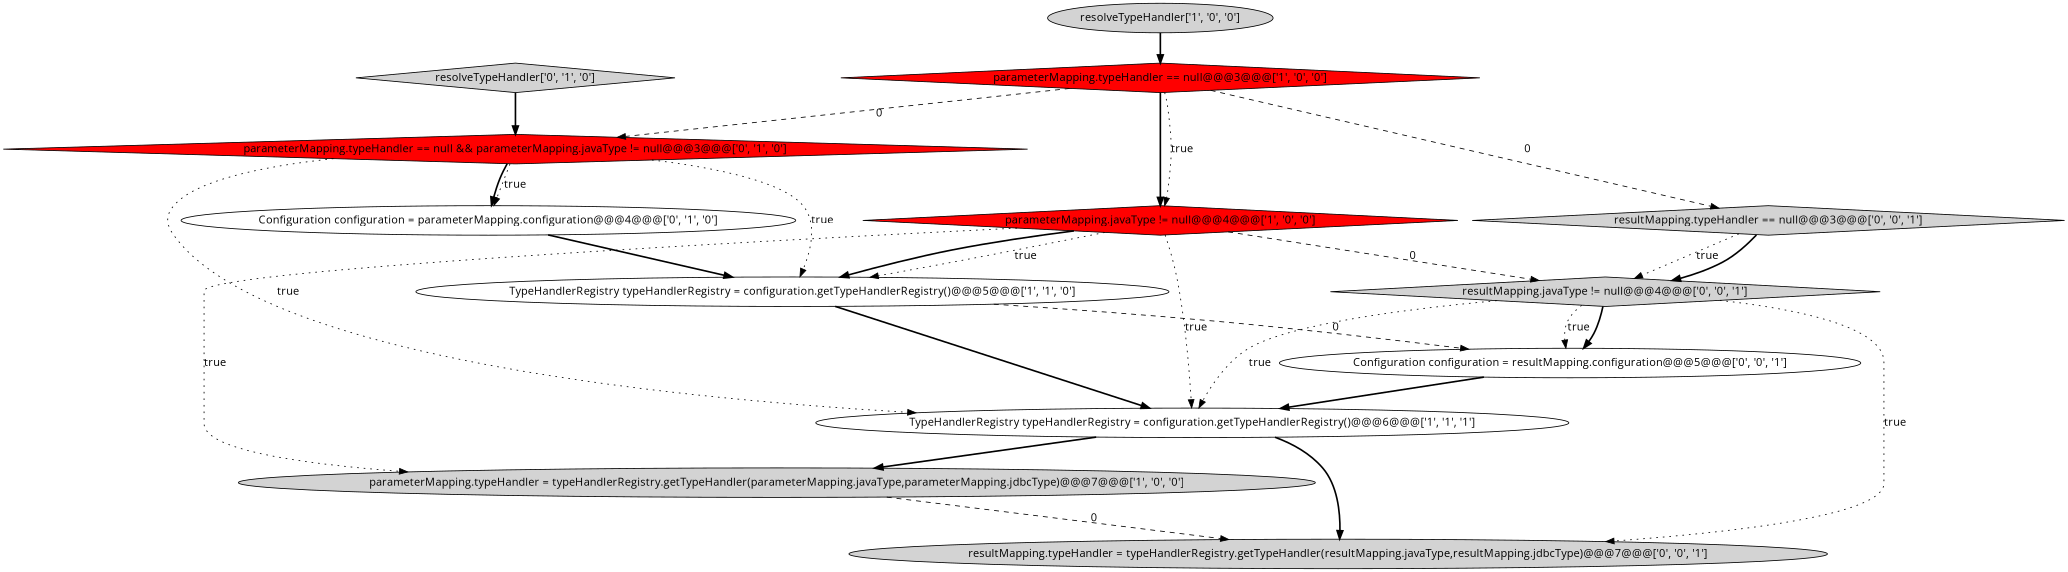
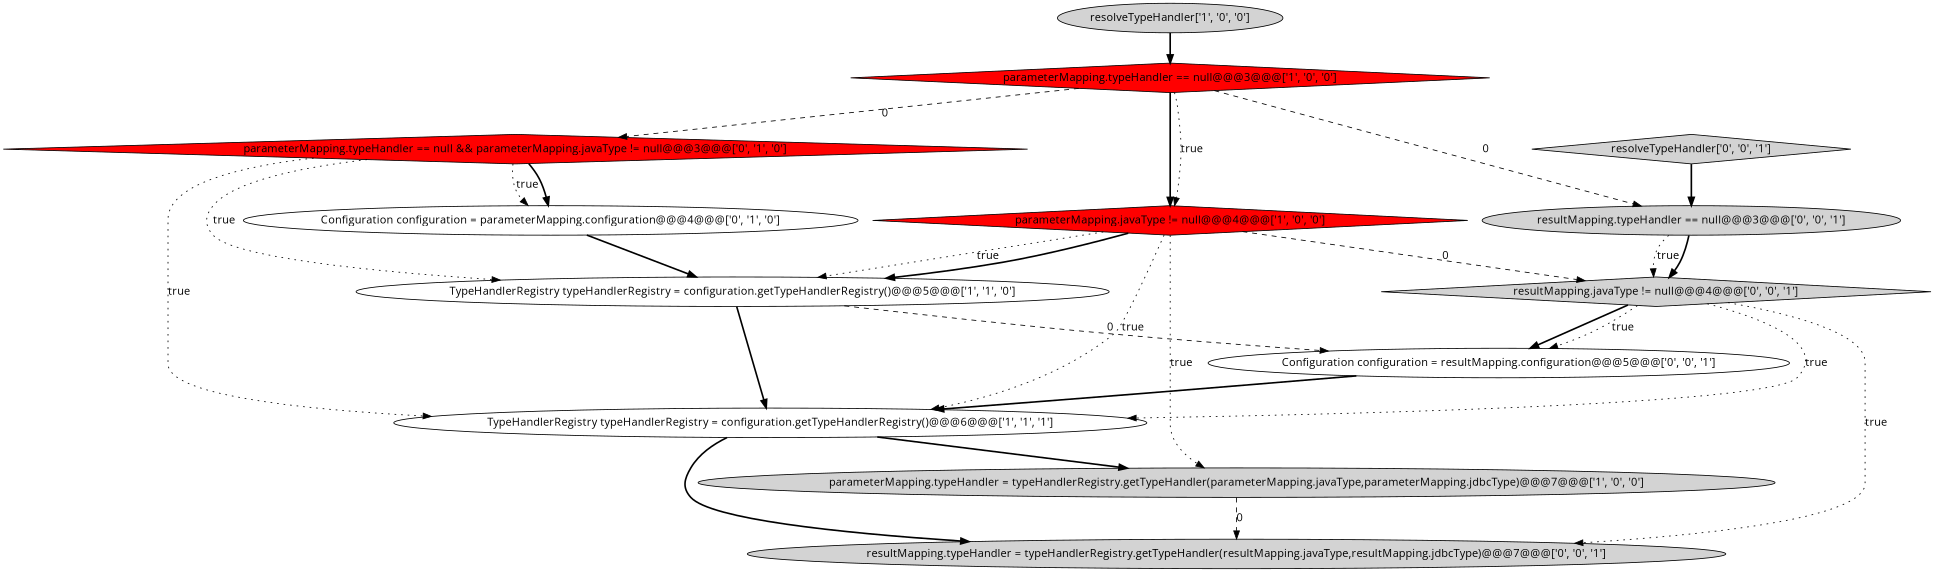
(515, 78) -> none
none -> (1691, 149)
(1768, 220) -> (1691, 220)
